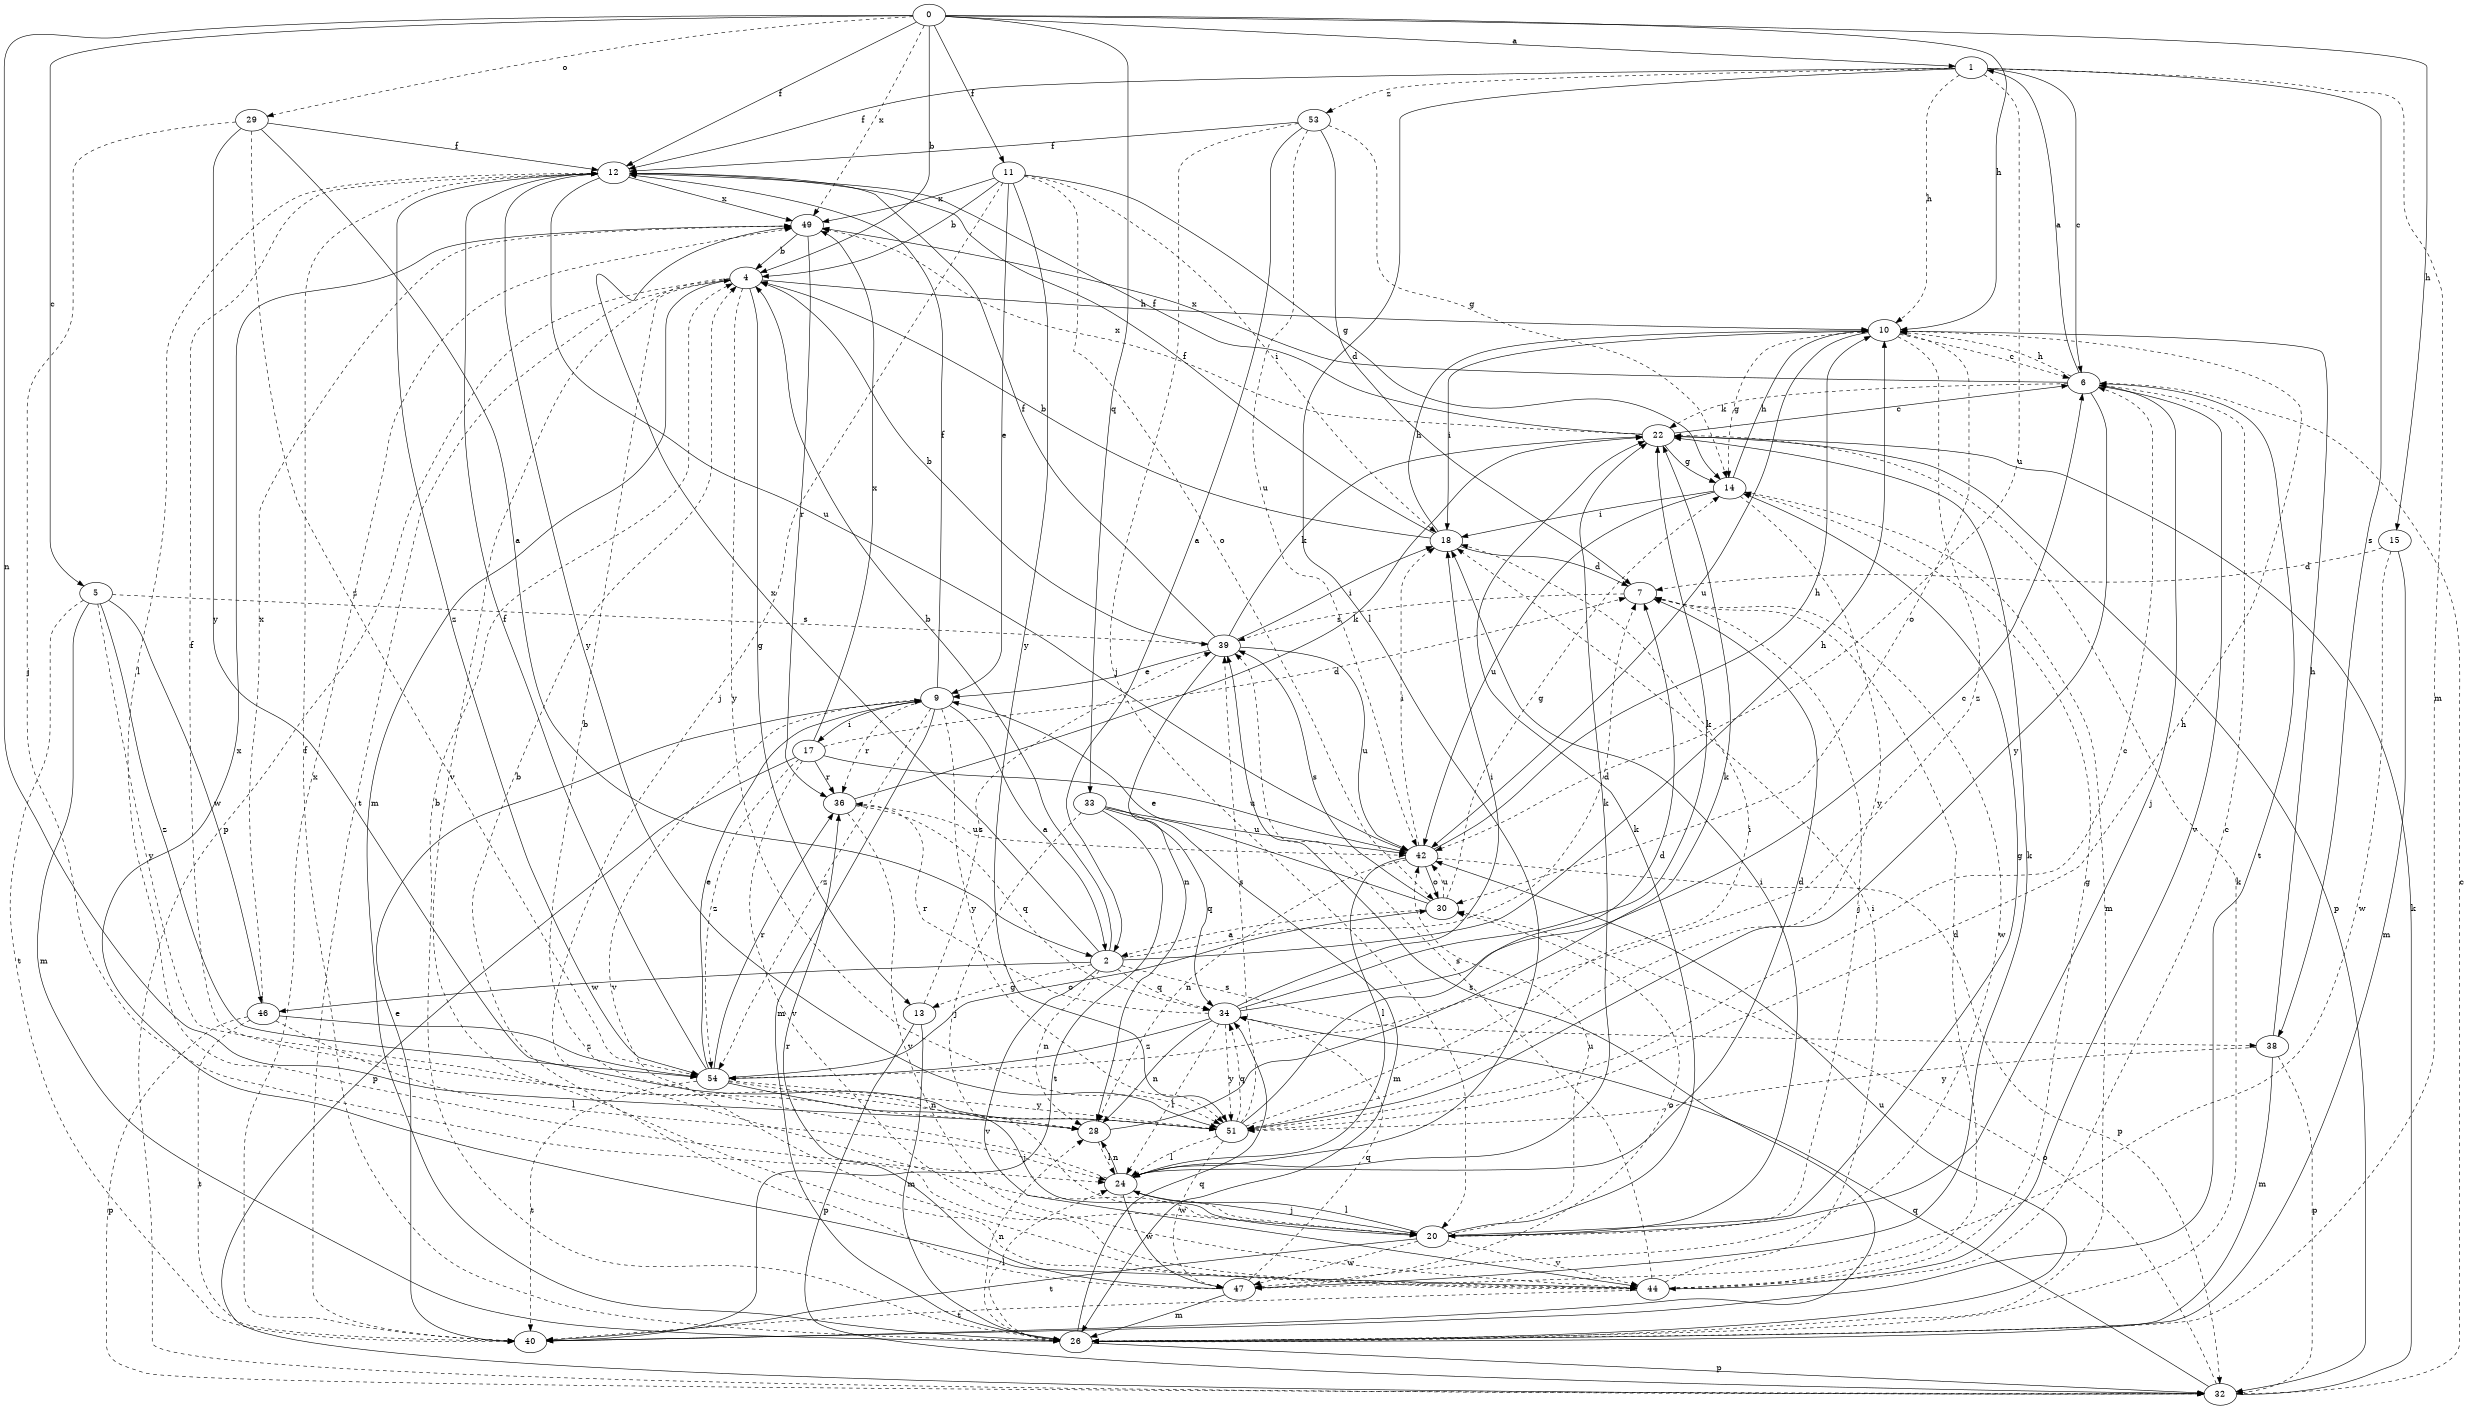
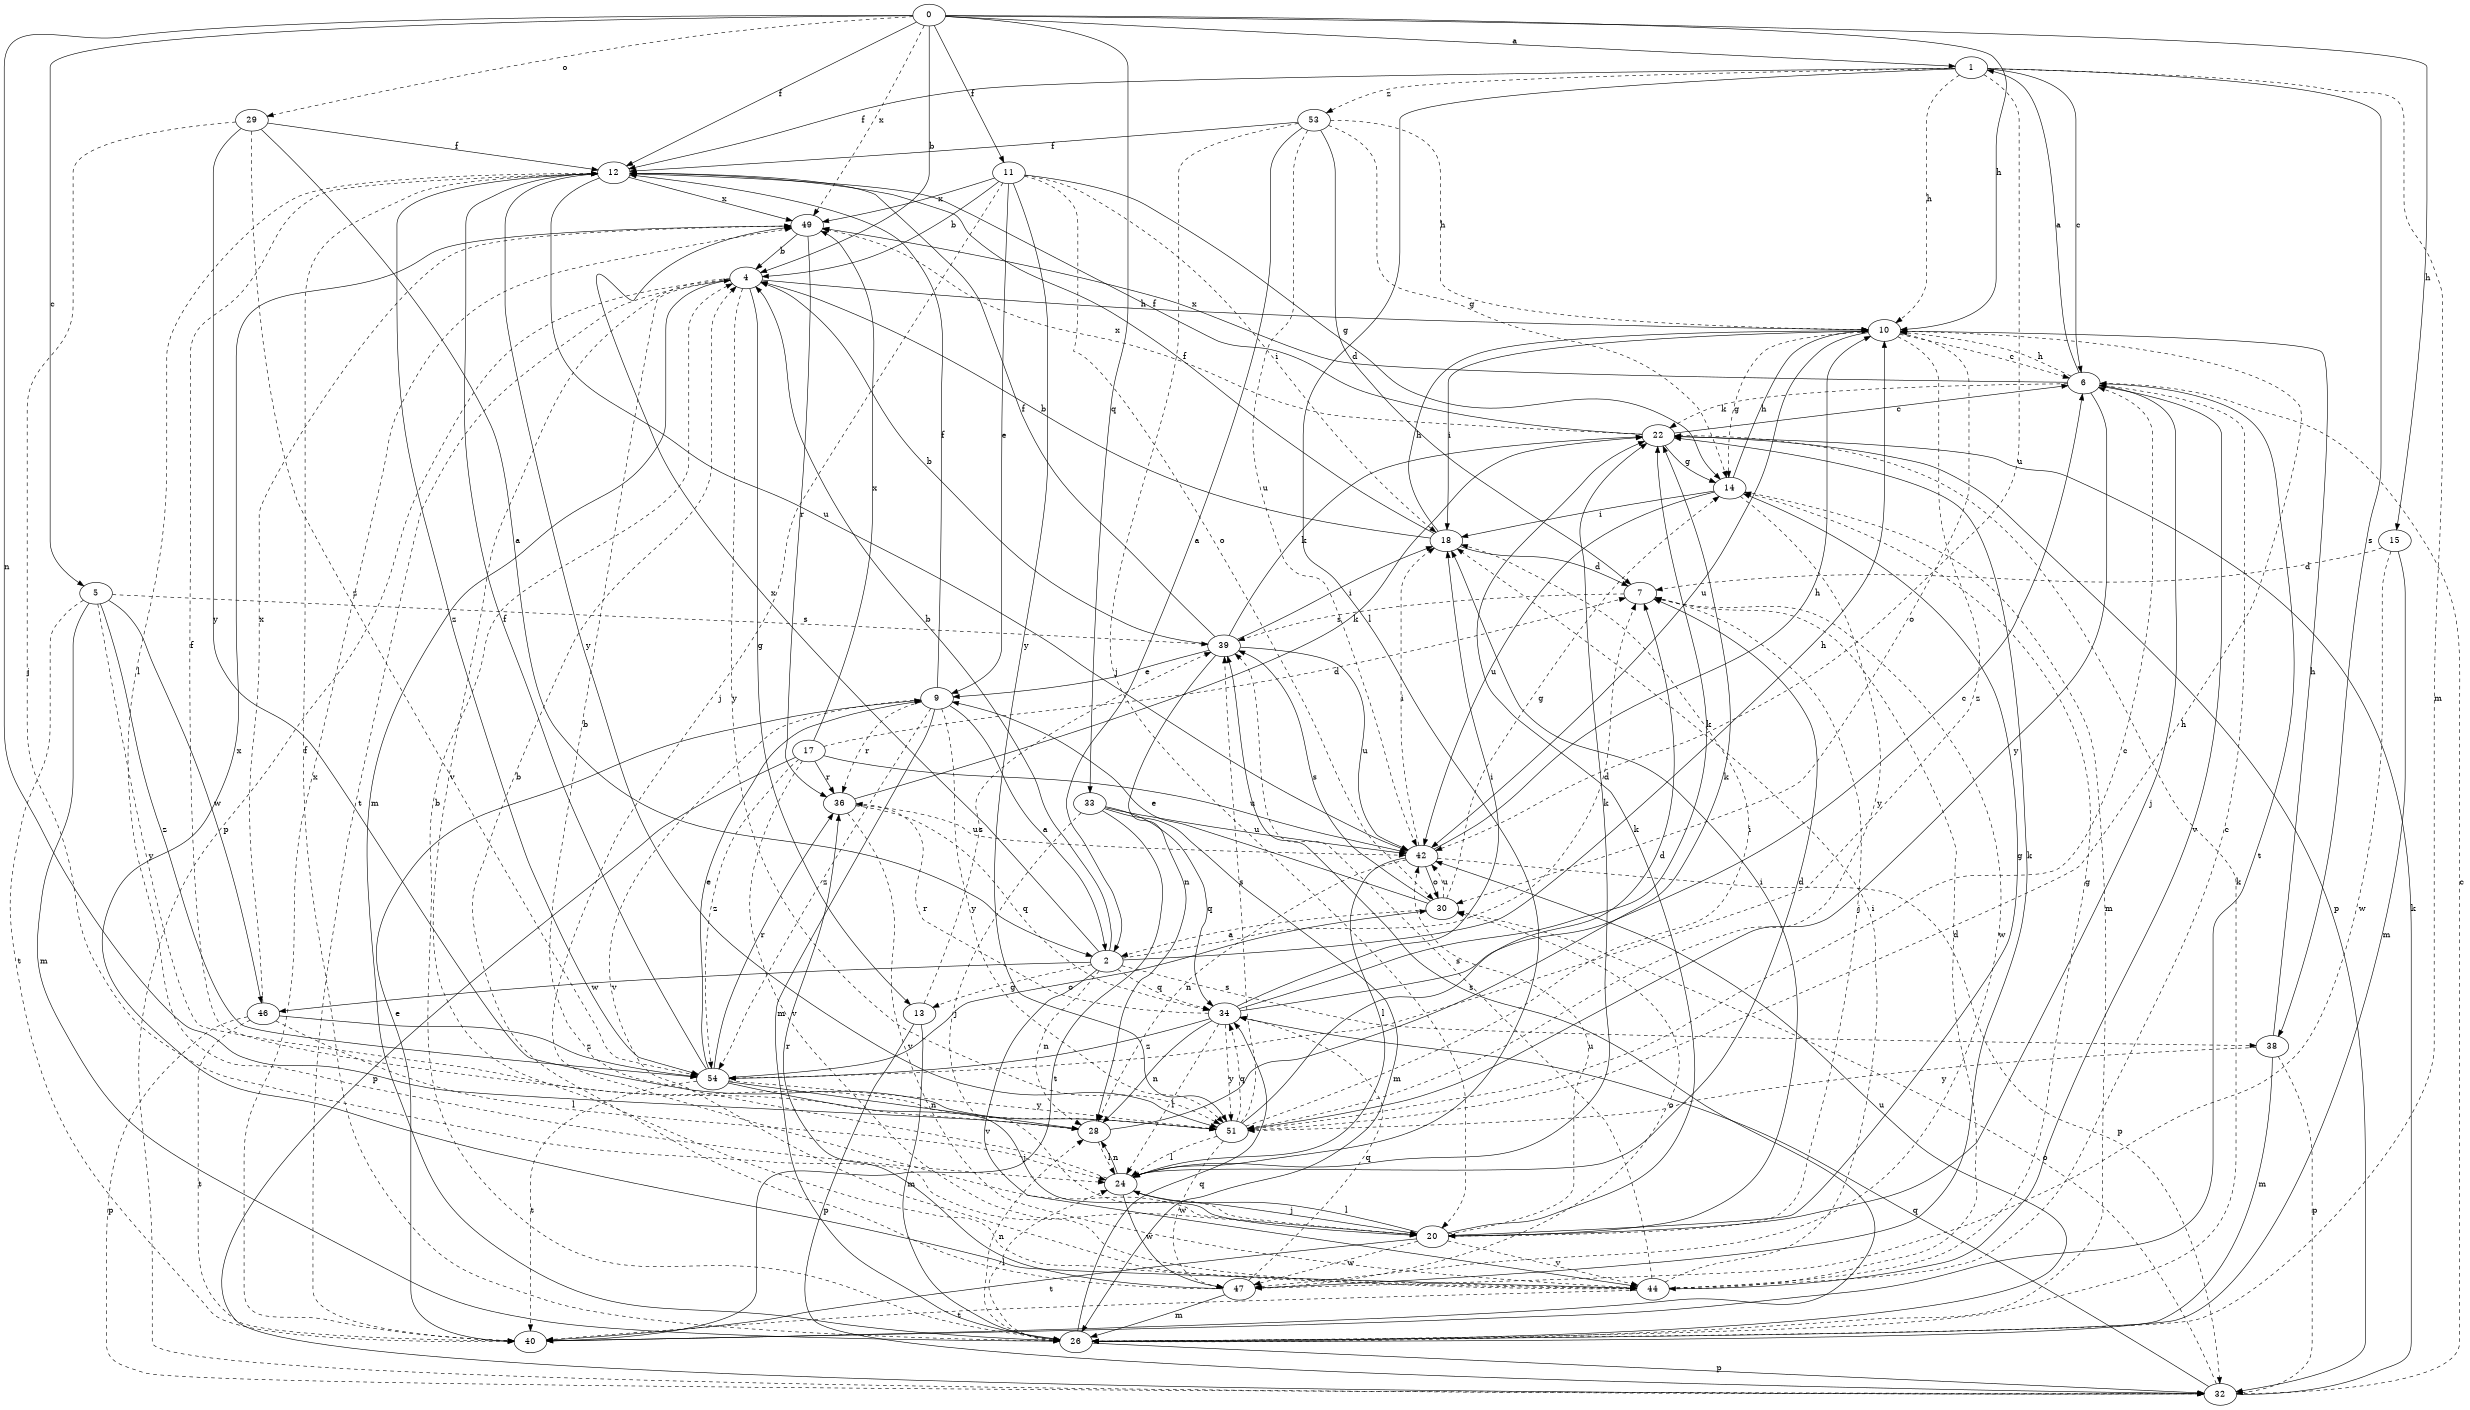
none -> (1528, 310)
(854, 718) -> none
(900, 1105) -> (900, 1105)
